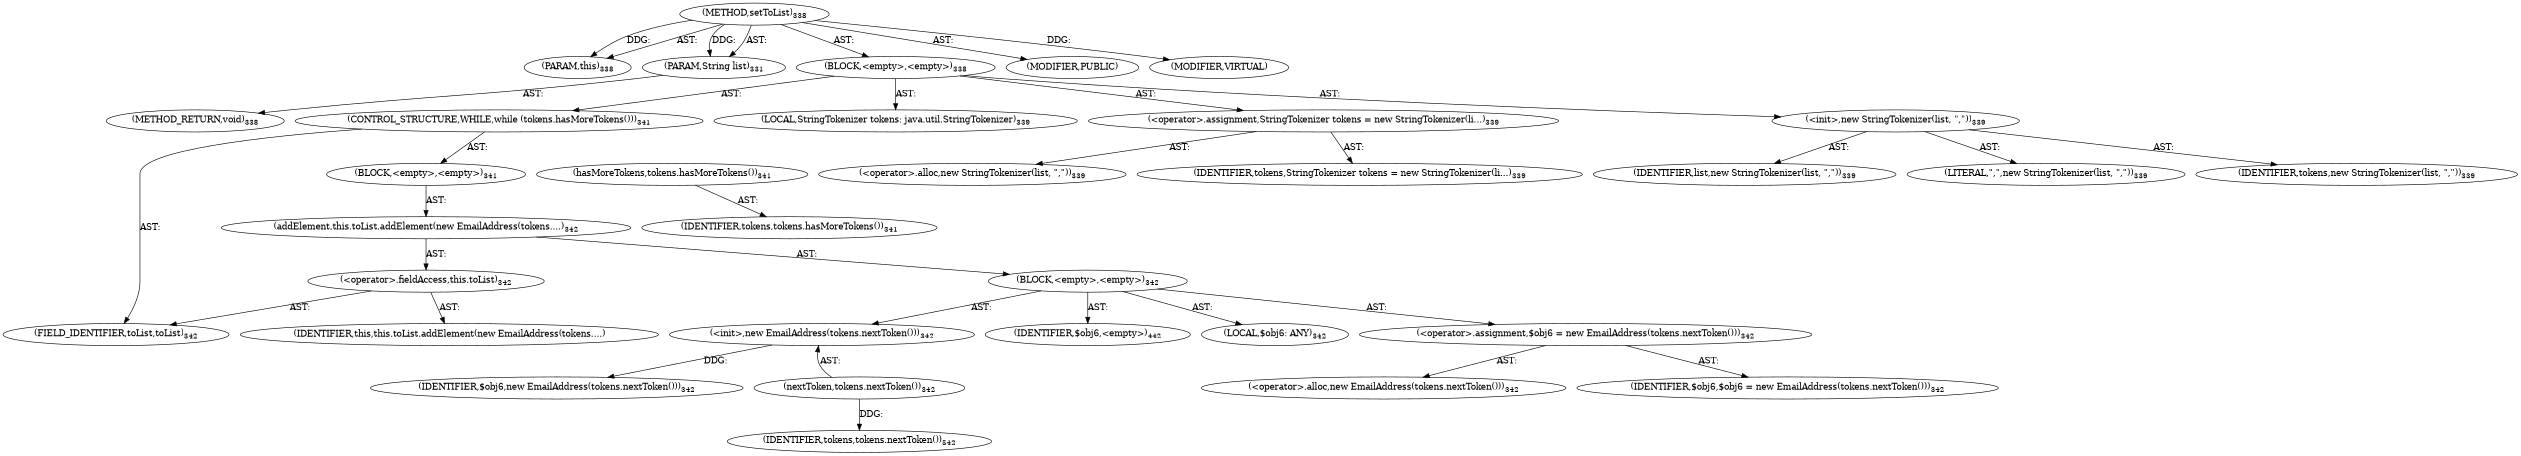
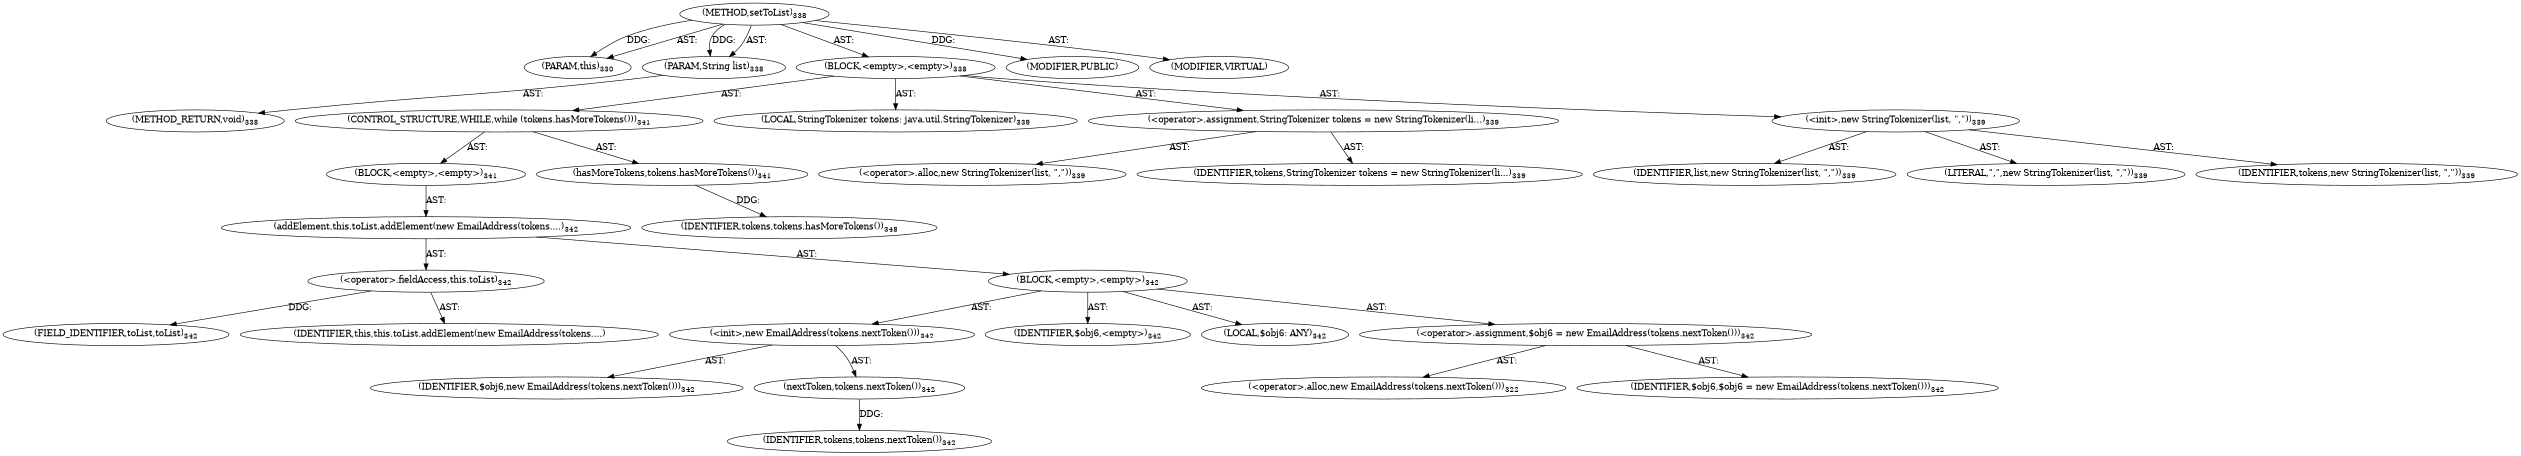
(945, 41) -> (945, 41)
(1060, 41) -> (1060, 41)
(607, 67) -> (607, 67)
(757, 67) -> (757, 67)
(175, 154) -> (583, 147)
(750, 201) -> (750, 201)
(891, 227) -> (891, 227)
(301, 308) -> (301, 308)
(1155, 334) -> (1155, 334)
(717, 361) -> (717, 361)
(821, 367) -> (846, 357)
(1512, 387) -> (1512, 387)
(949, 440) -> (949, 440)
